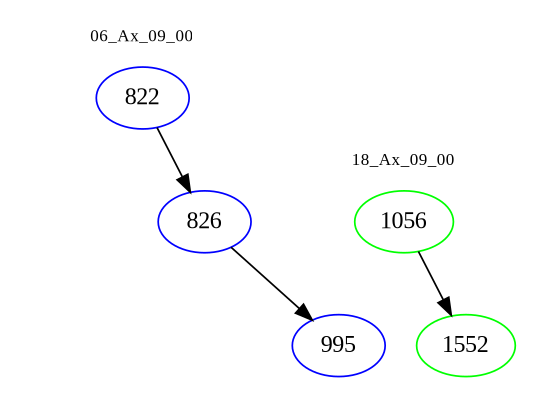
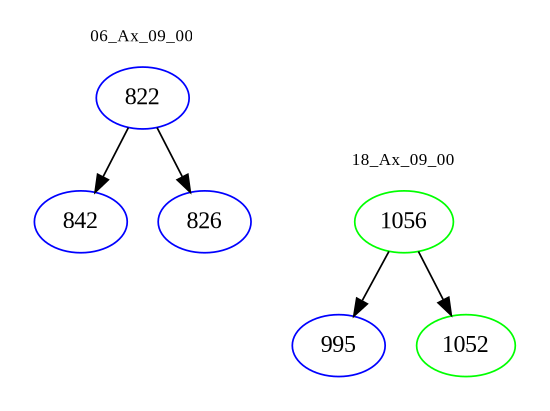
none -> (81, 222)
(265, 278) -> (376, 276)
(466, 346) -> (466, 346)
